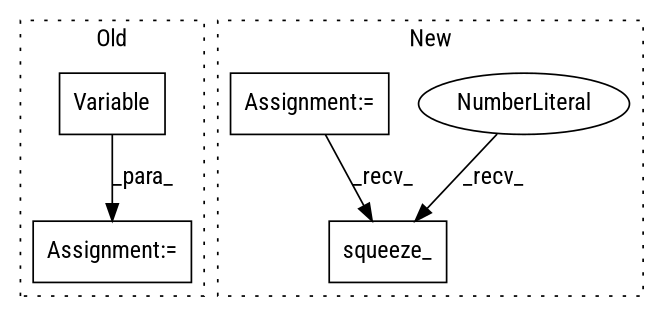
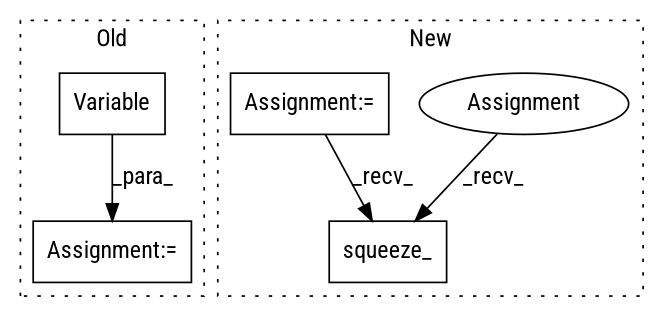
(524, 104) -> (524, 104)
